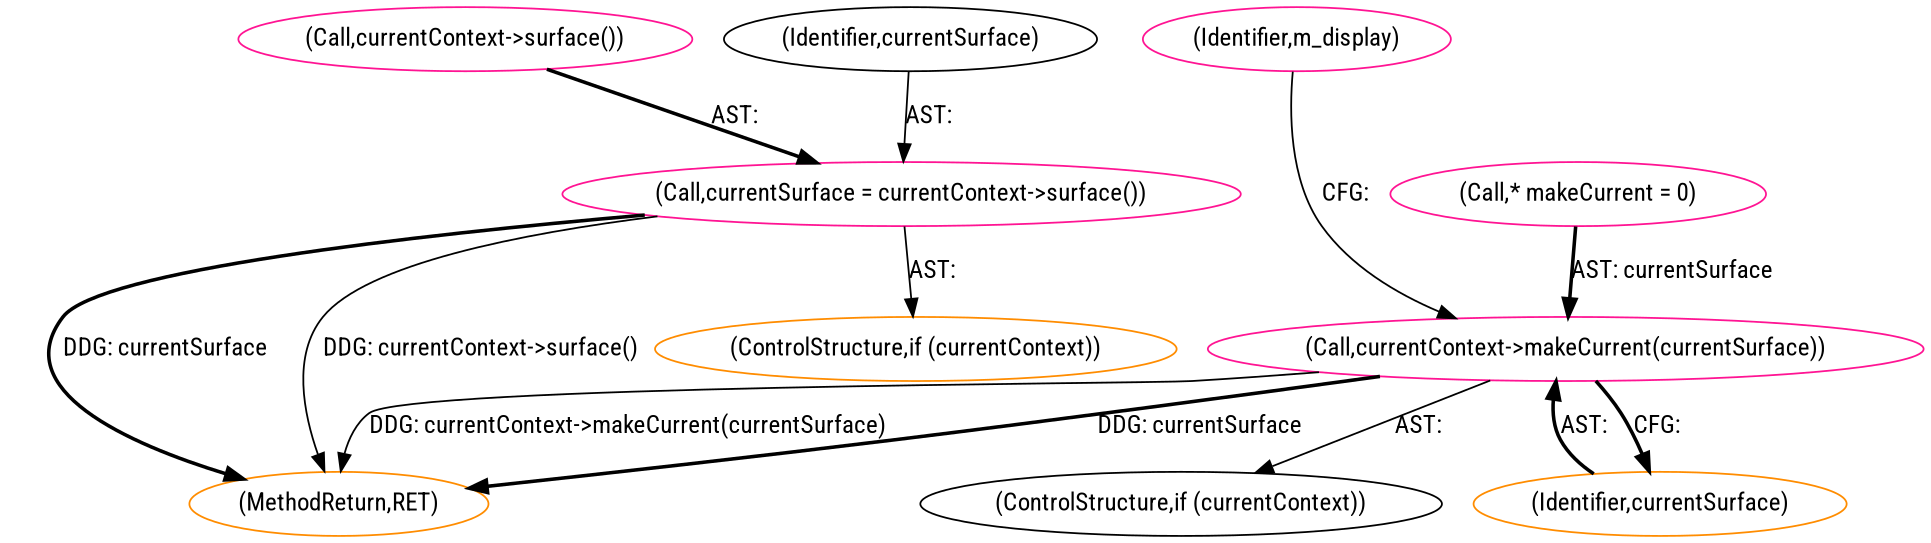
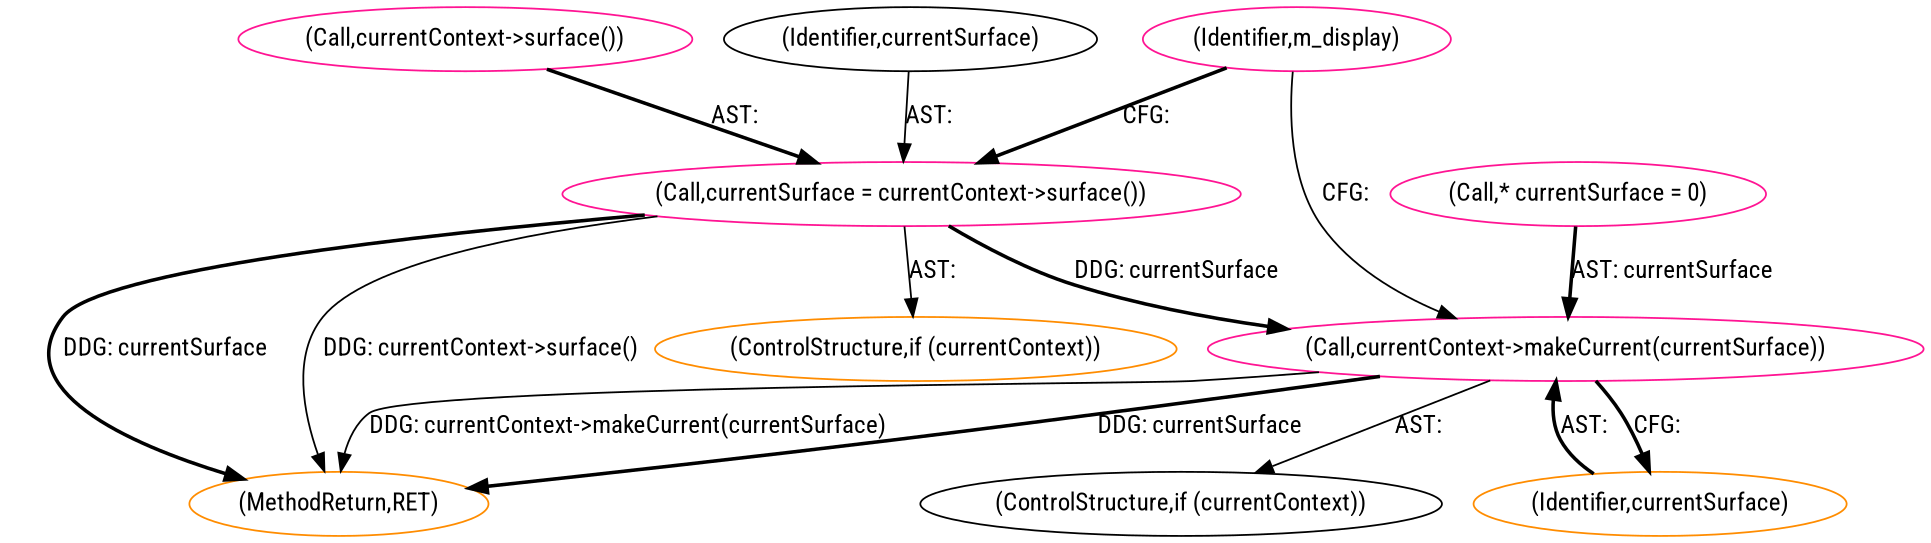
none -> (1111, 112)
(1578, 194) -> (1578, 194)
none -> (1103, 293)
